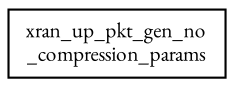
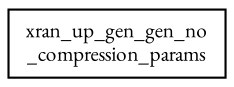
(117, 44) -> (117, 44)
